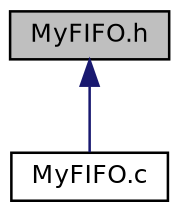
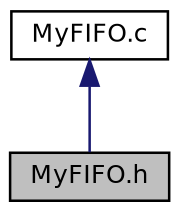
(90, 119) -> (90, 119)
